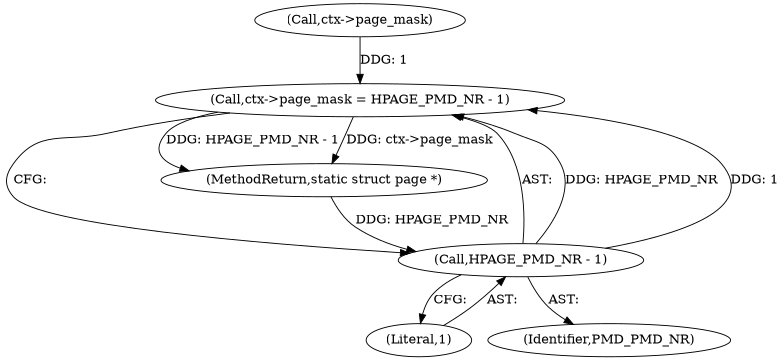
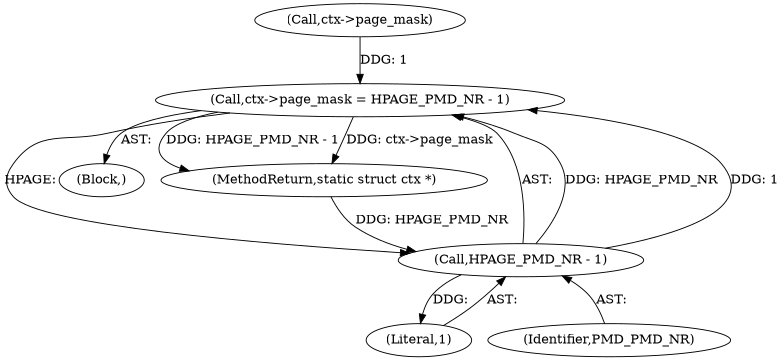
(32, 180) -> (32, 180)
none -> (102, 180)
(324, 180) -> (324, 180)
(452, 300) -> (452, 300)
(543, 301) -> (592, 299)
